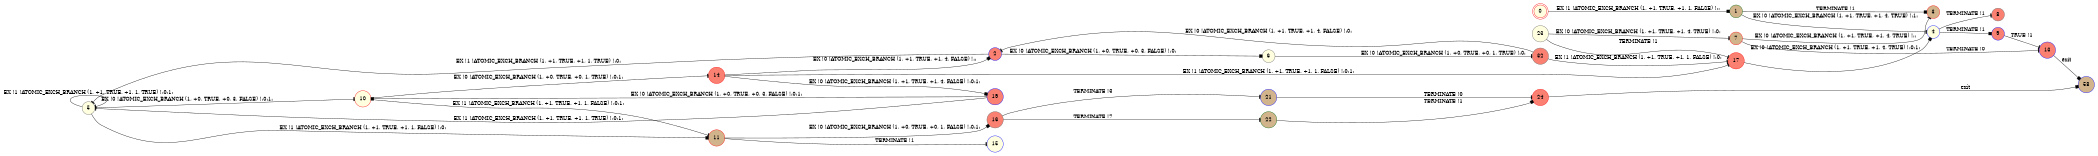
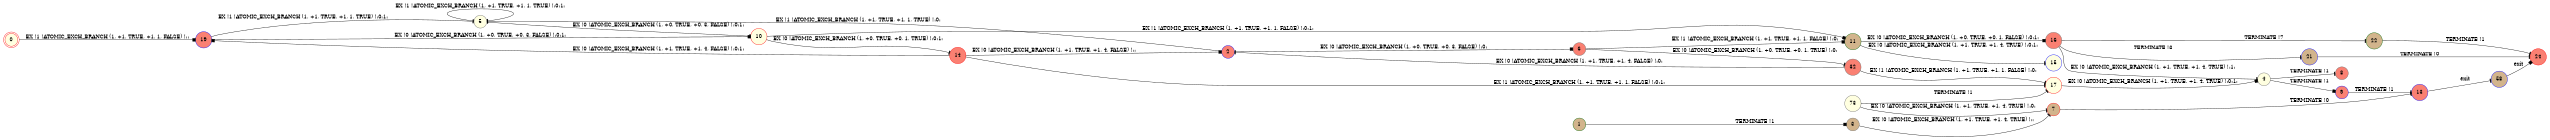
(1637, 11) -> (106, 40)
(1933, 12) -> (1853, 124)
(1833, 28) -> (2149, 76)
(1933, 32) -> (2264, 79)
(1540, 34) -> (1853, 103)
(2022, 35) -> (2374, 90)
(1843, 43) -> (1955, 137)
(1269, 56) -> (1579, 49)
(1736, 61) -> (2054, 85)
(2066, 66) -> (2459, 86)
(1812, 90) -> (2518, 70)
(540, 108) -> (1305, 31)
(1404, 121) -> (2456, 43)
(394, 133) -> (1713, 45)
(717, 138) -> (1853, 42)
(895, 141) -> (1953, 45)
